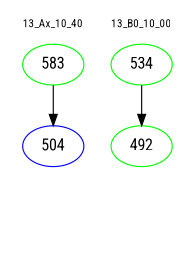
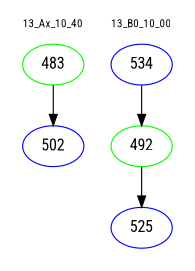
(53, 65) -> (53, 65)
(142, 65) -> (142, 65)
(53, 146) -> (53, 146)
none -> (142, 228)
